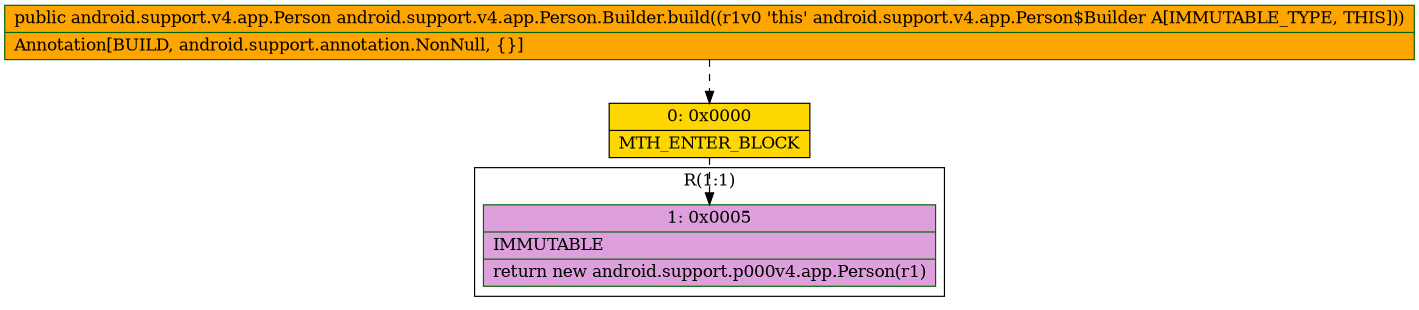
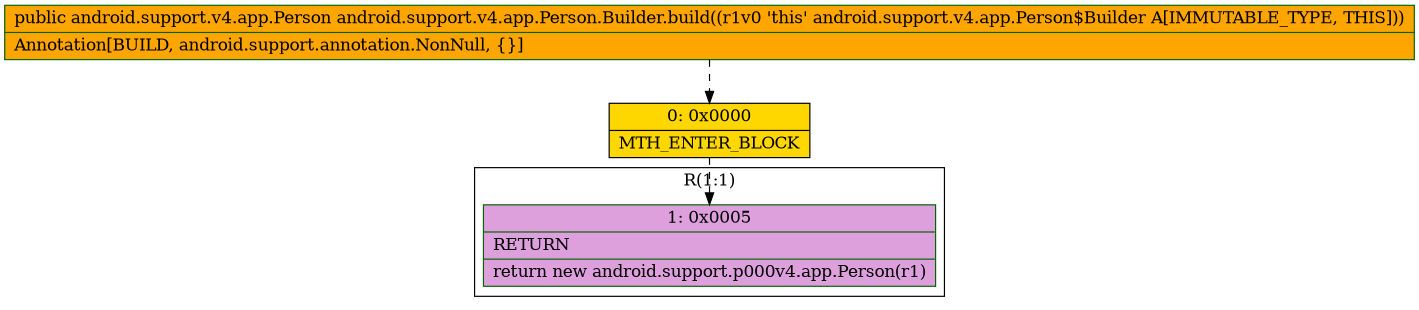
(548, 245) -> (531, 245)
